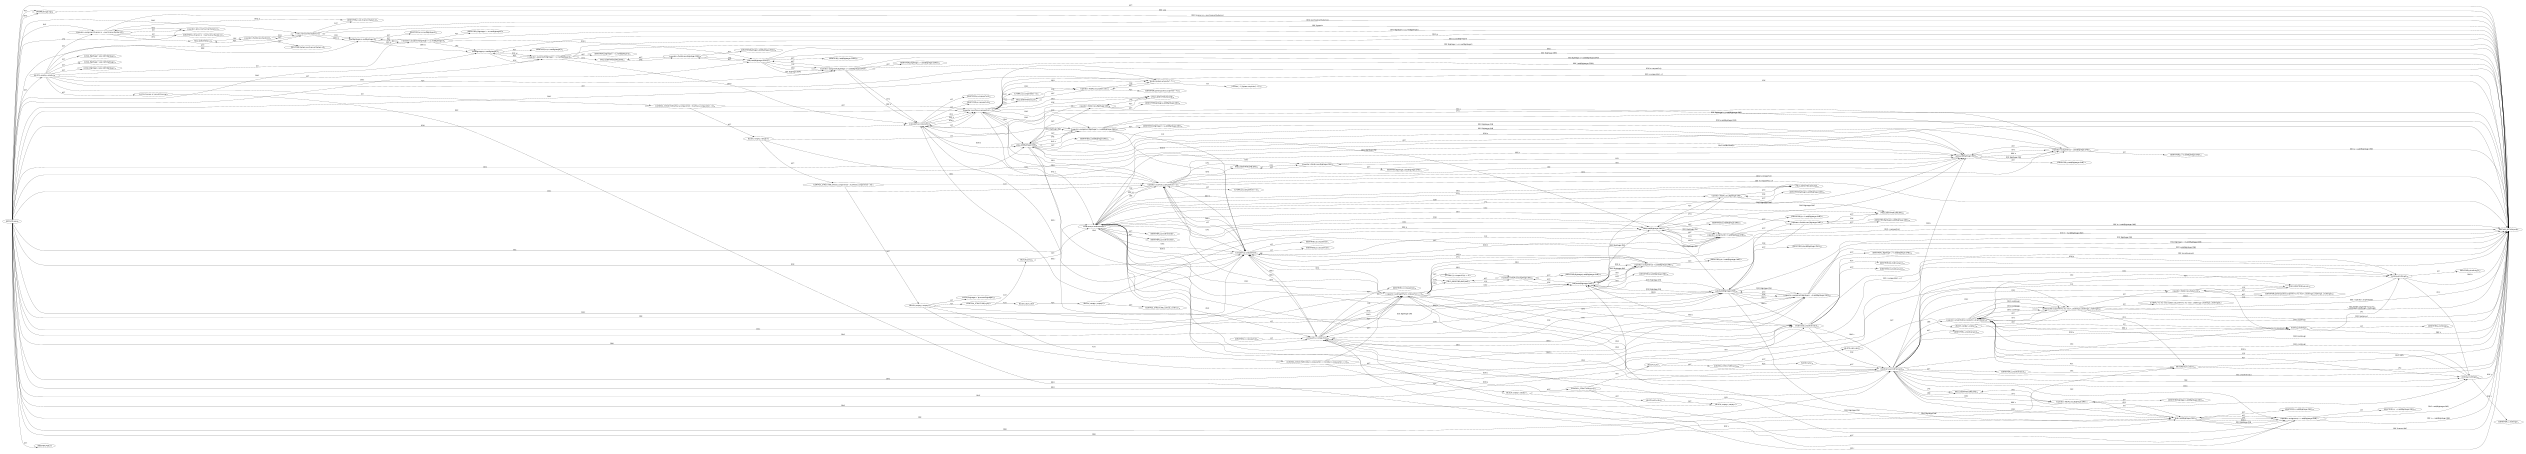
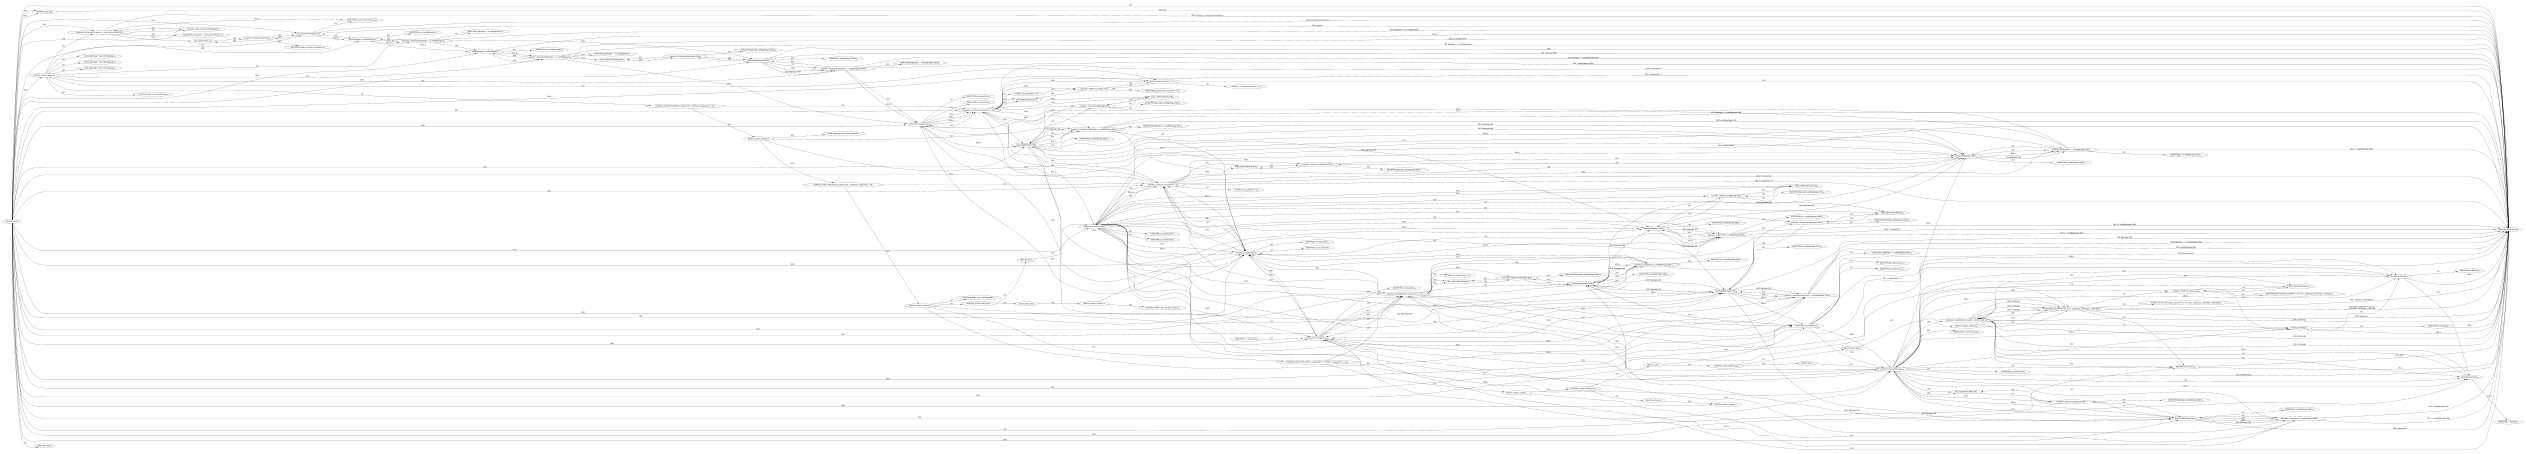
none -> (843, 134)
(2503, 312) -> (2497, 312)
(2138, 329) -> none
(2101, 372) -> (2039, 367)
(1147, 384) -> (993, 441)
(2400, 409) -> none
